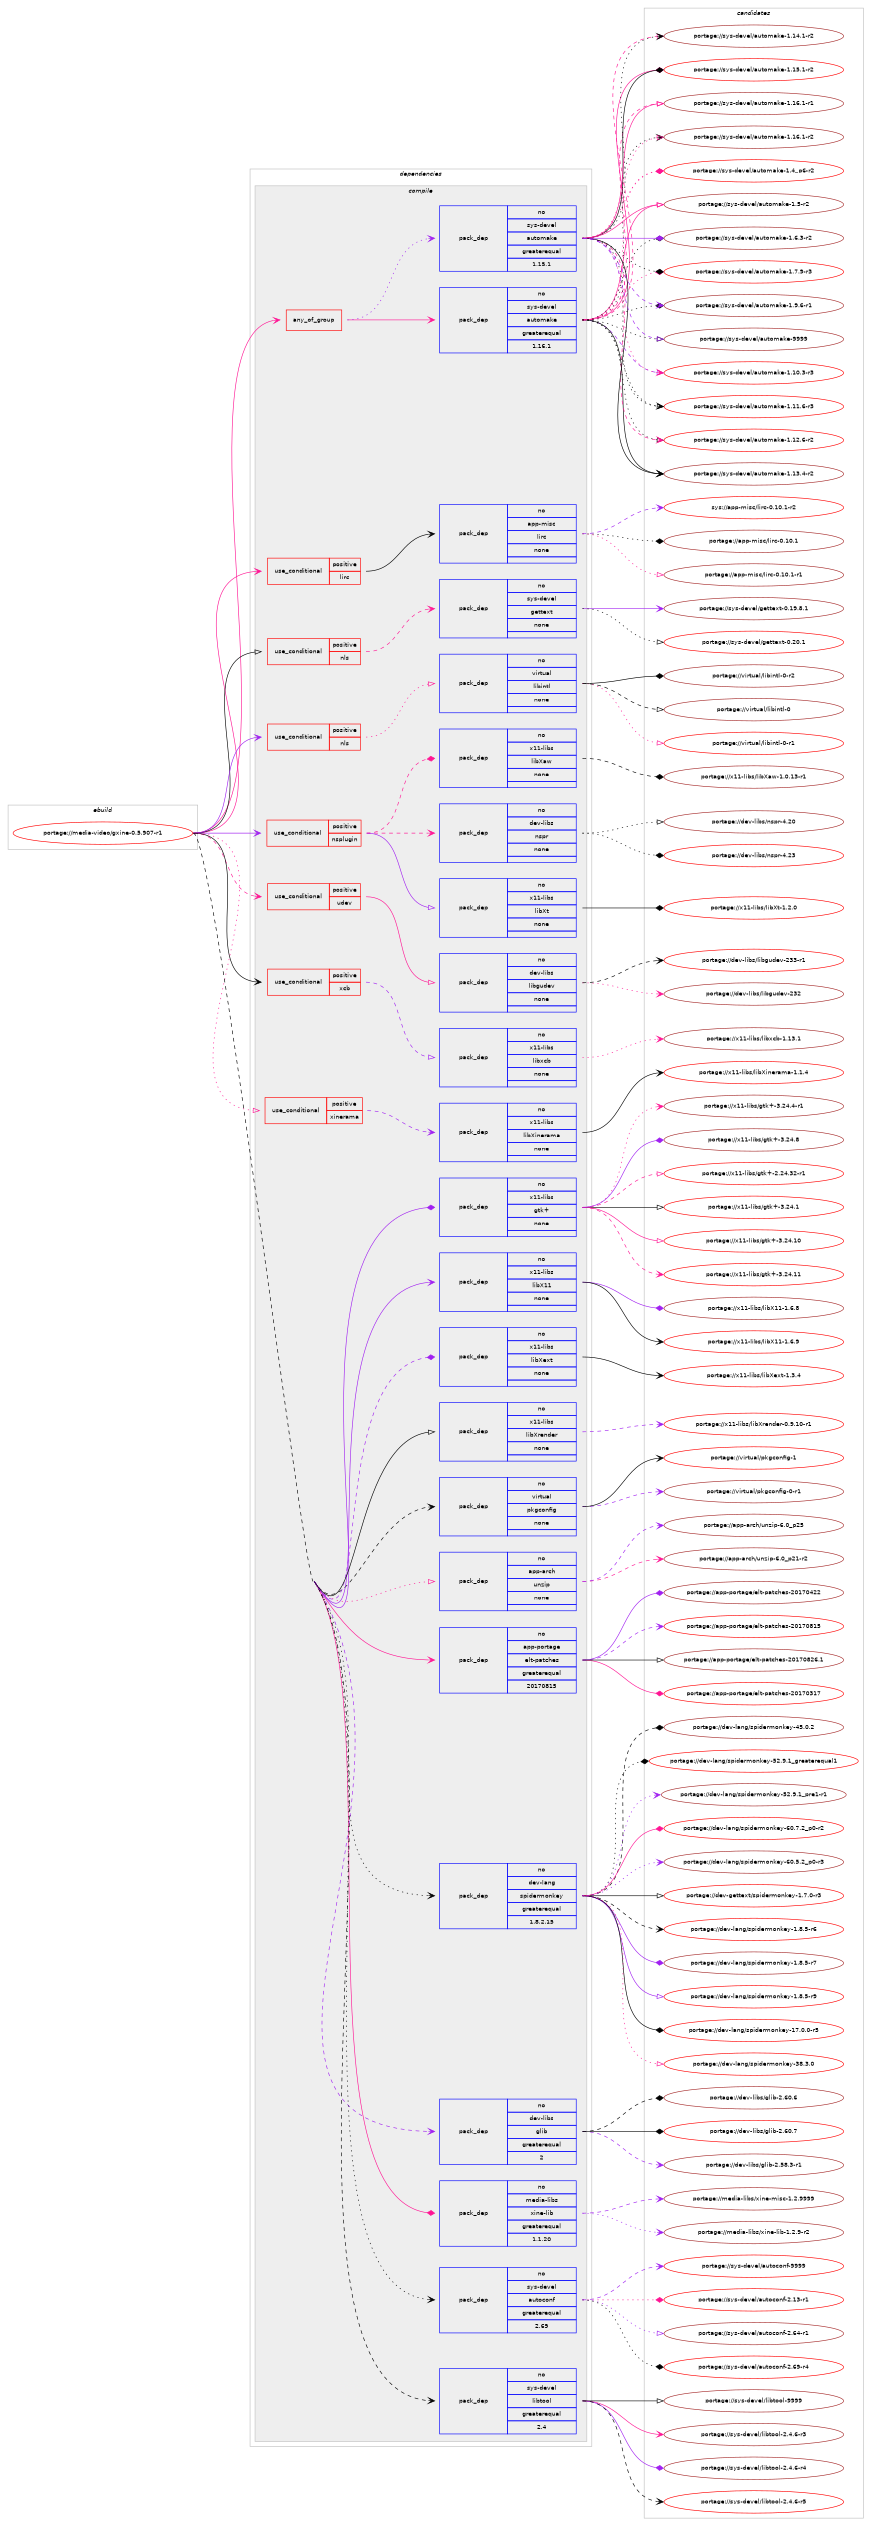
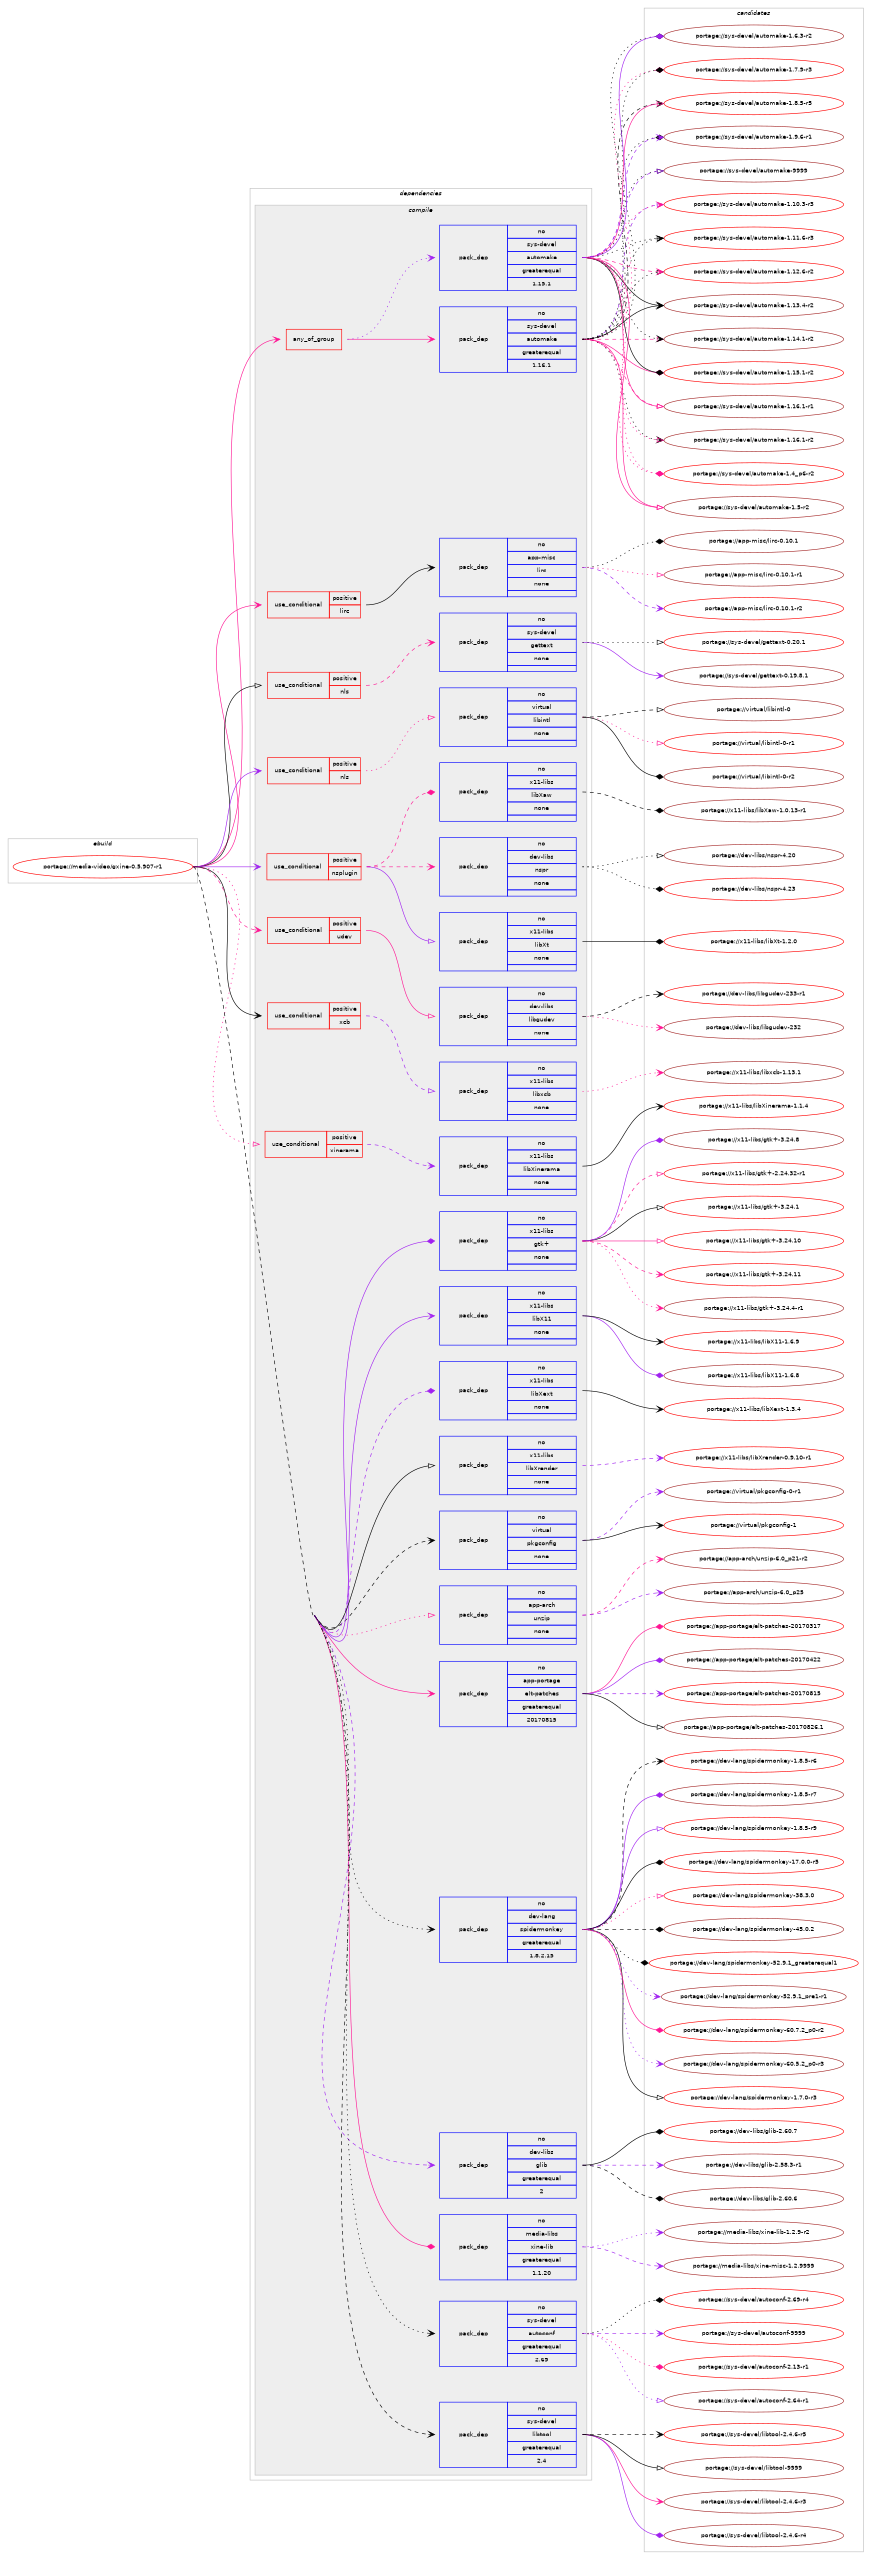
none -> (754, 104)
(754, 508) -> (754, 609)
(754, 1896) -> (754, 2098)
